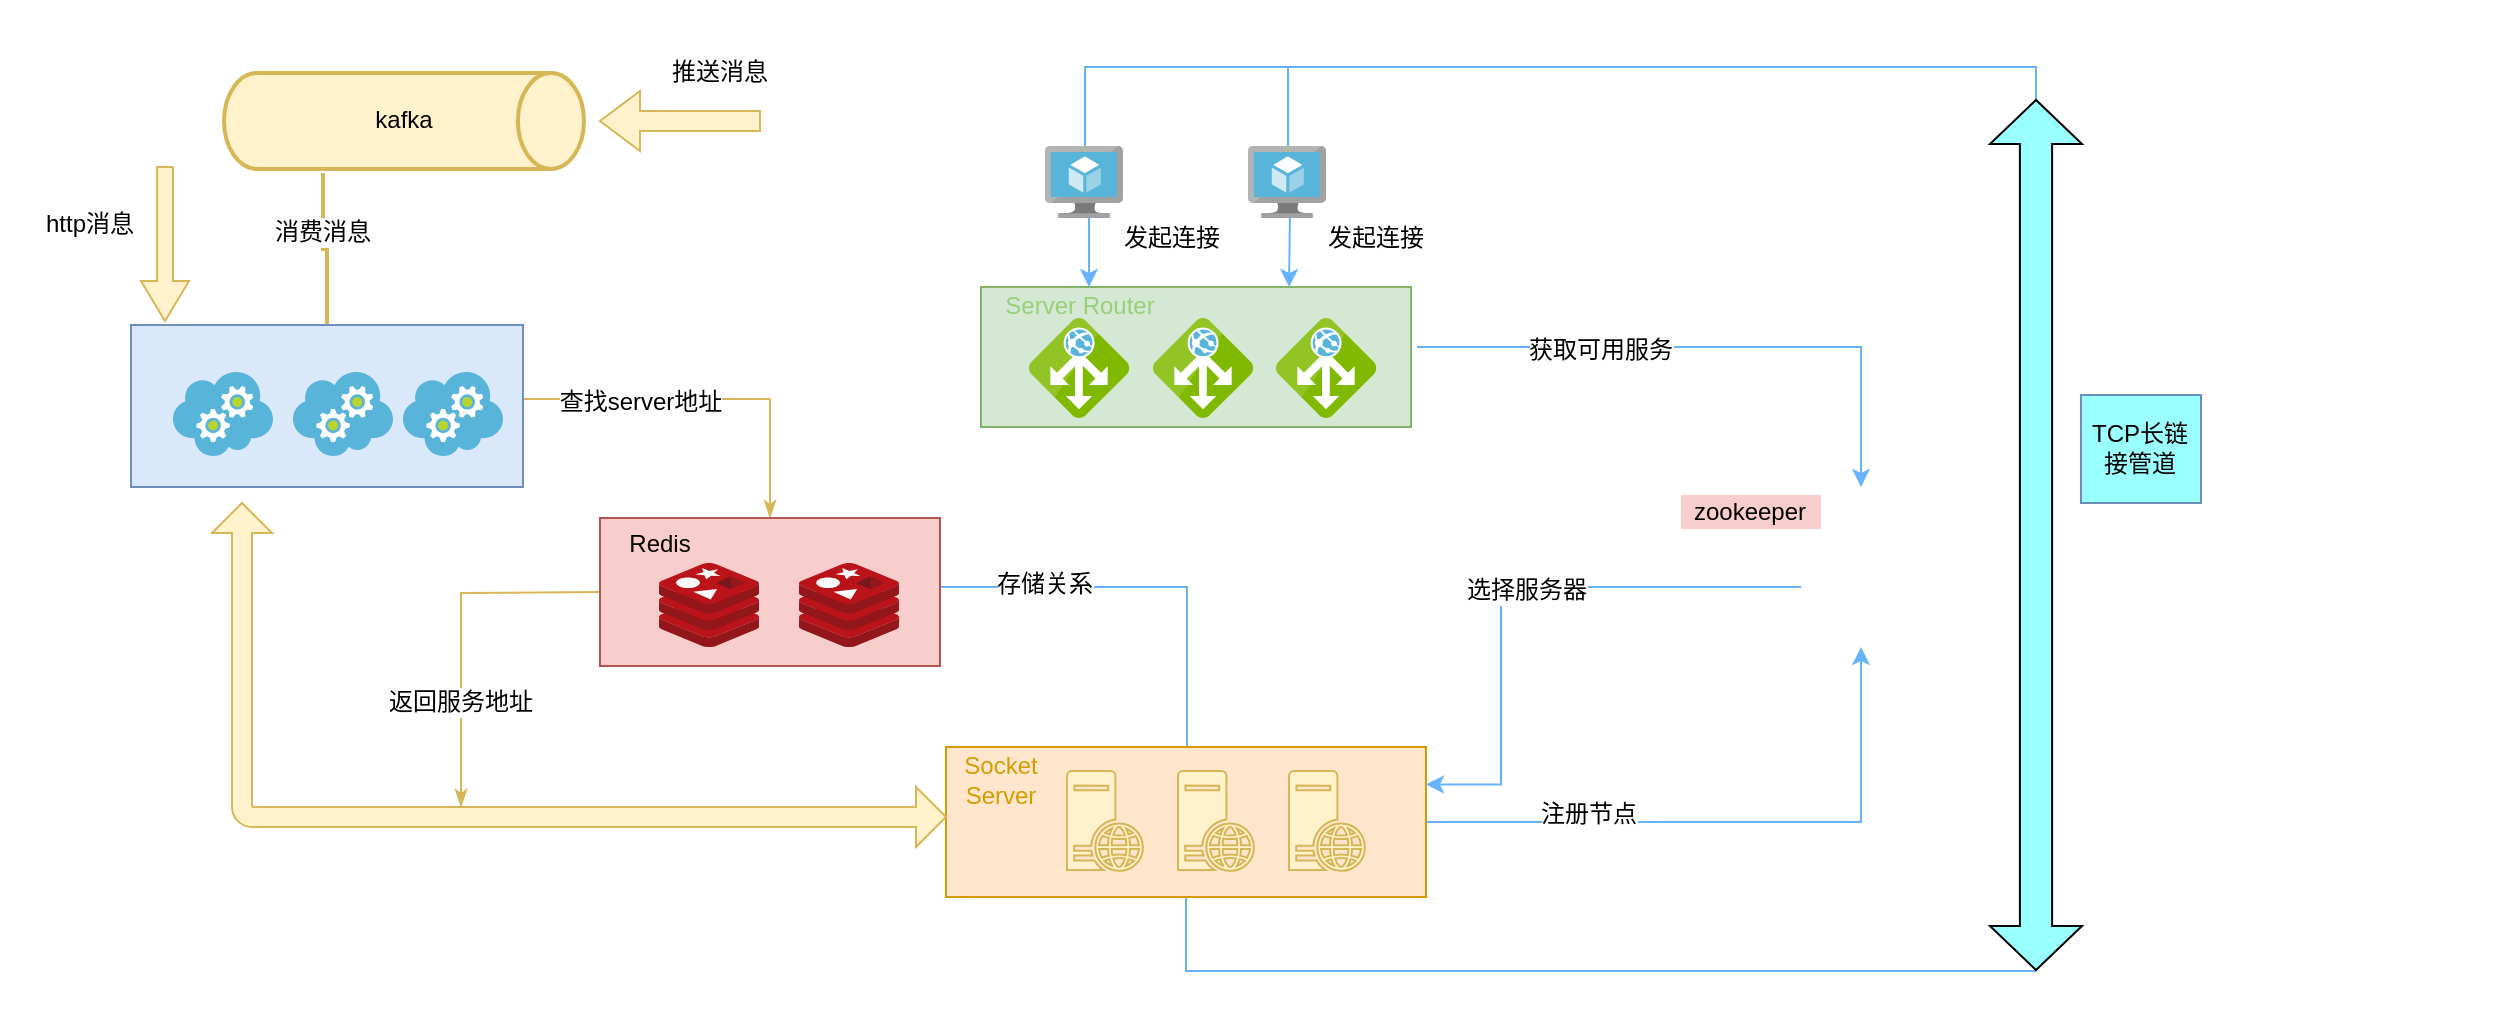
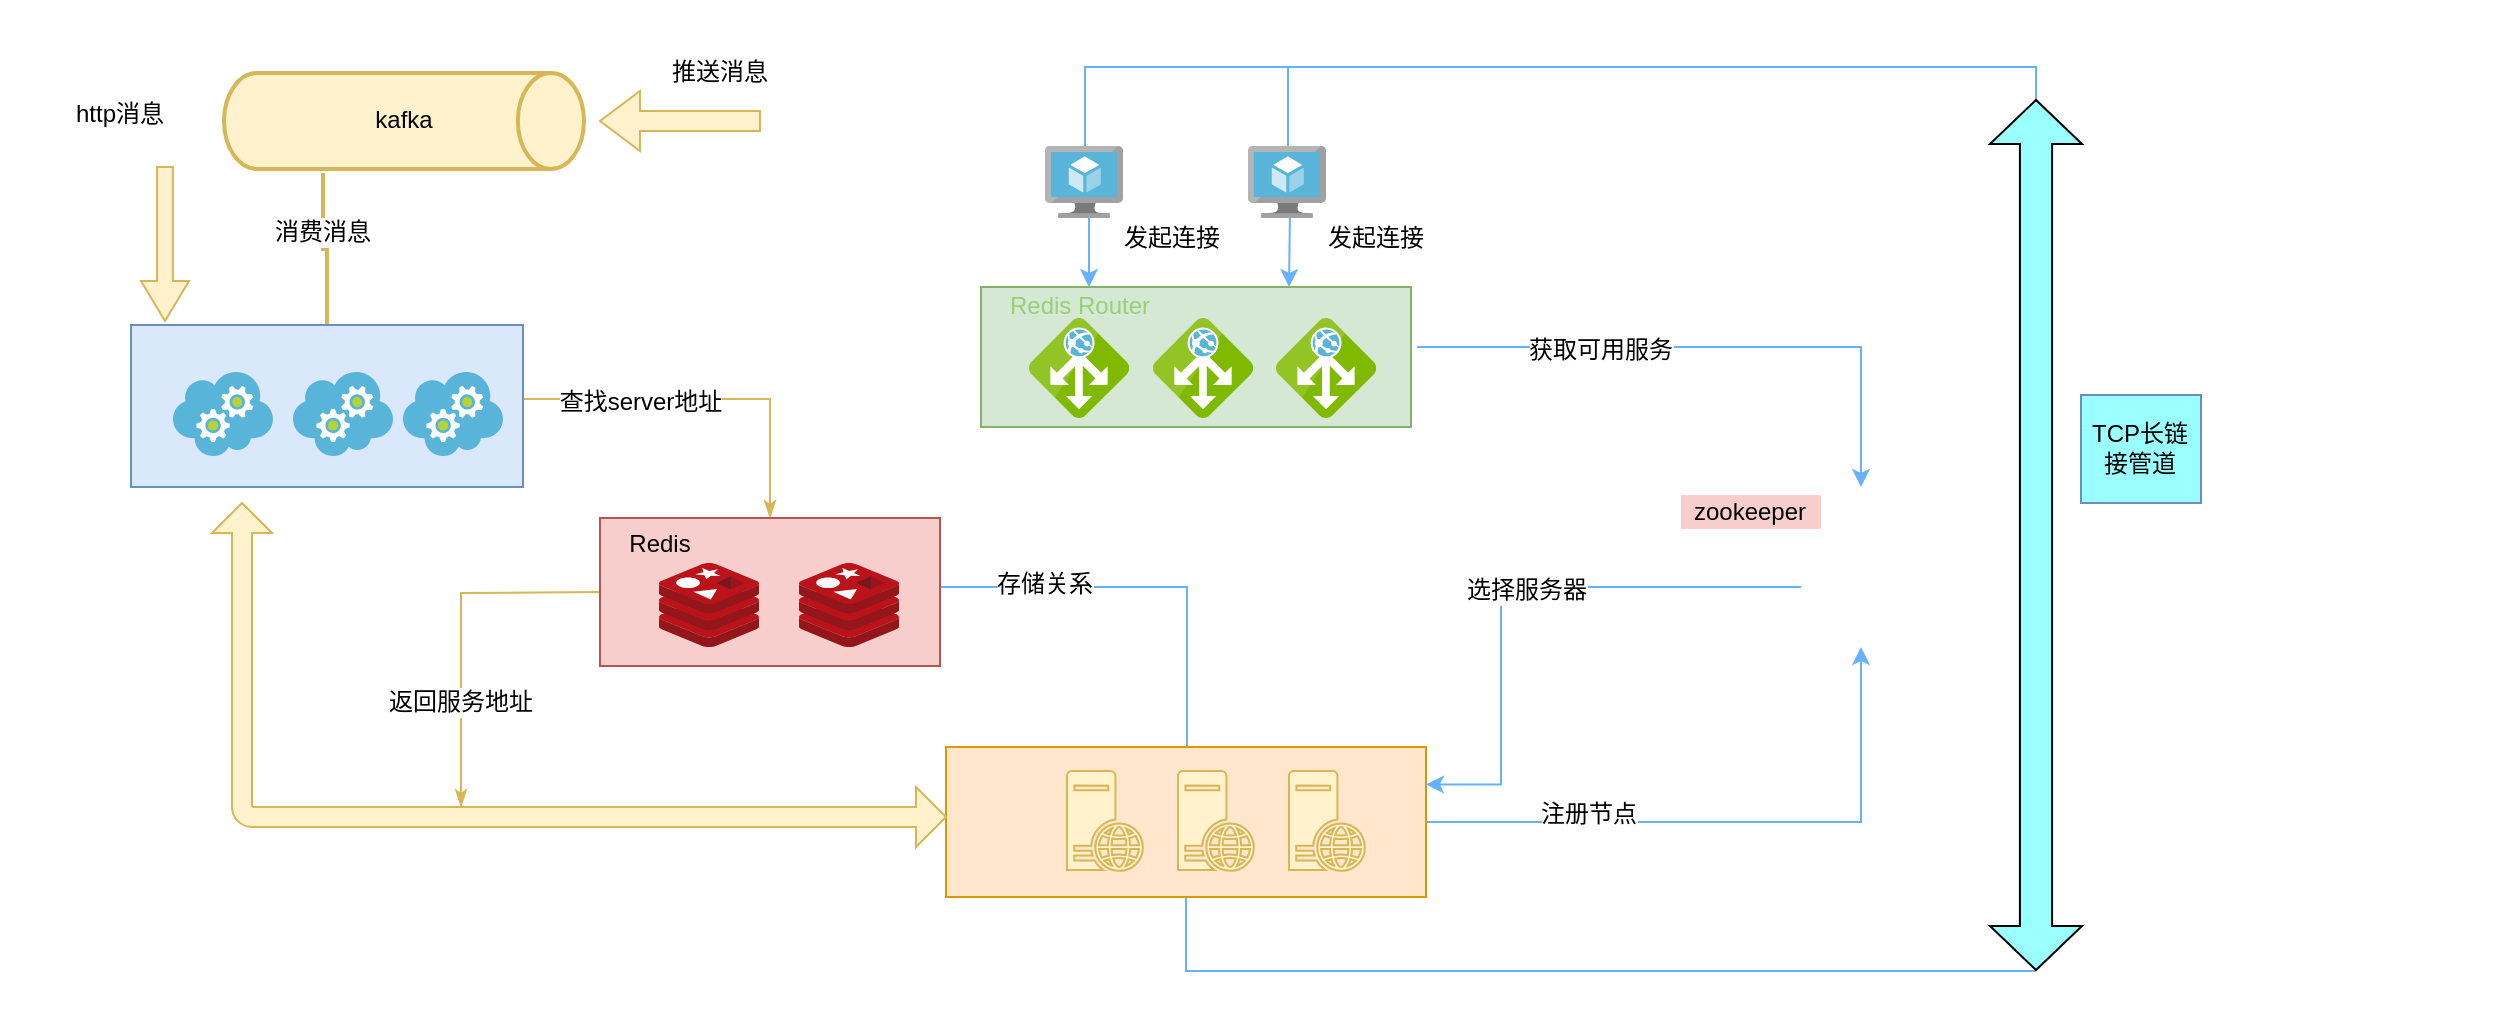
(91, 225) -> (121, 115)
(1081, 307) -> (1081, 307)
(1001, 781) -> none
